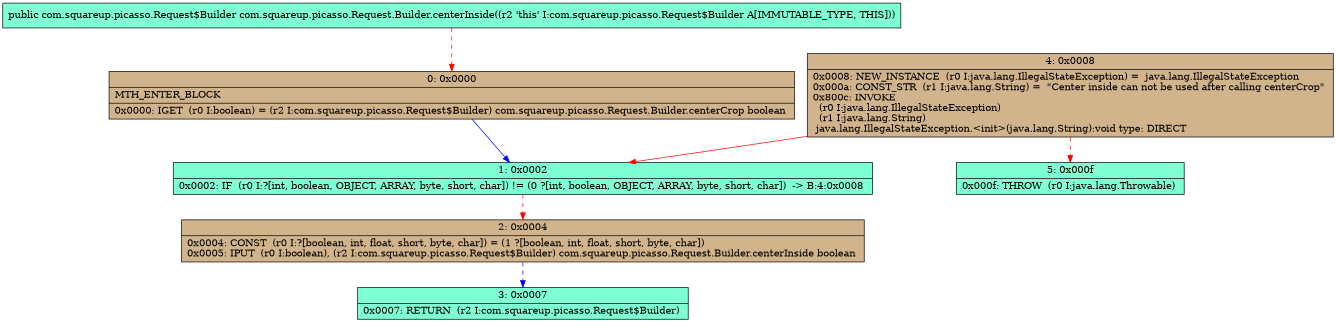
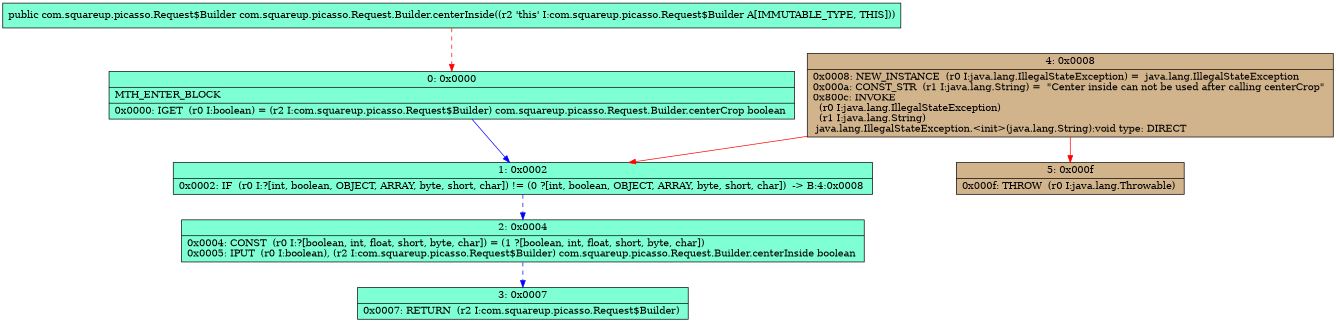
(452, 95) -> (452, 95)
(1070, 146) -> (1070, 146)
(1070, 178) -> (1070, 178)
(523, 204) -> (523, 204)
(523, 241) -> (523, 241)
